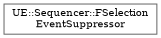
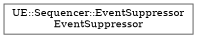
(80, 19) -> (99, 19)
